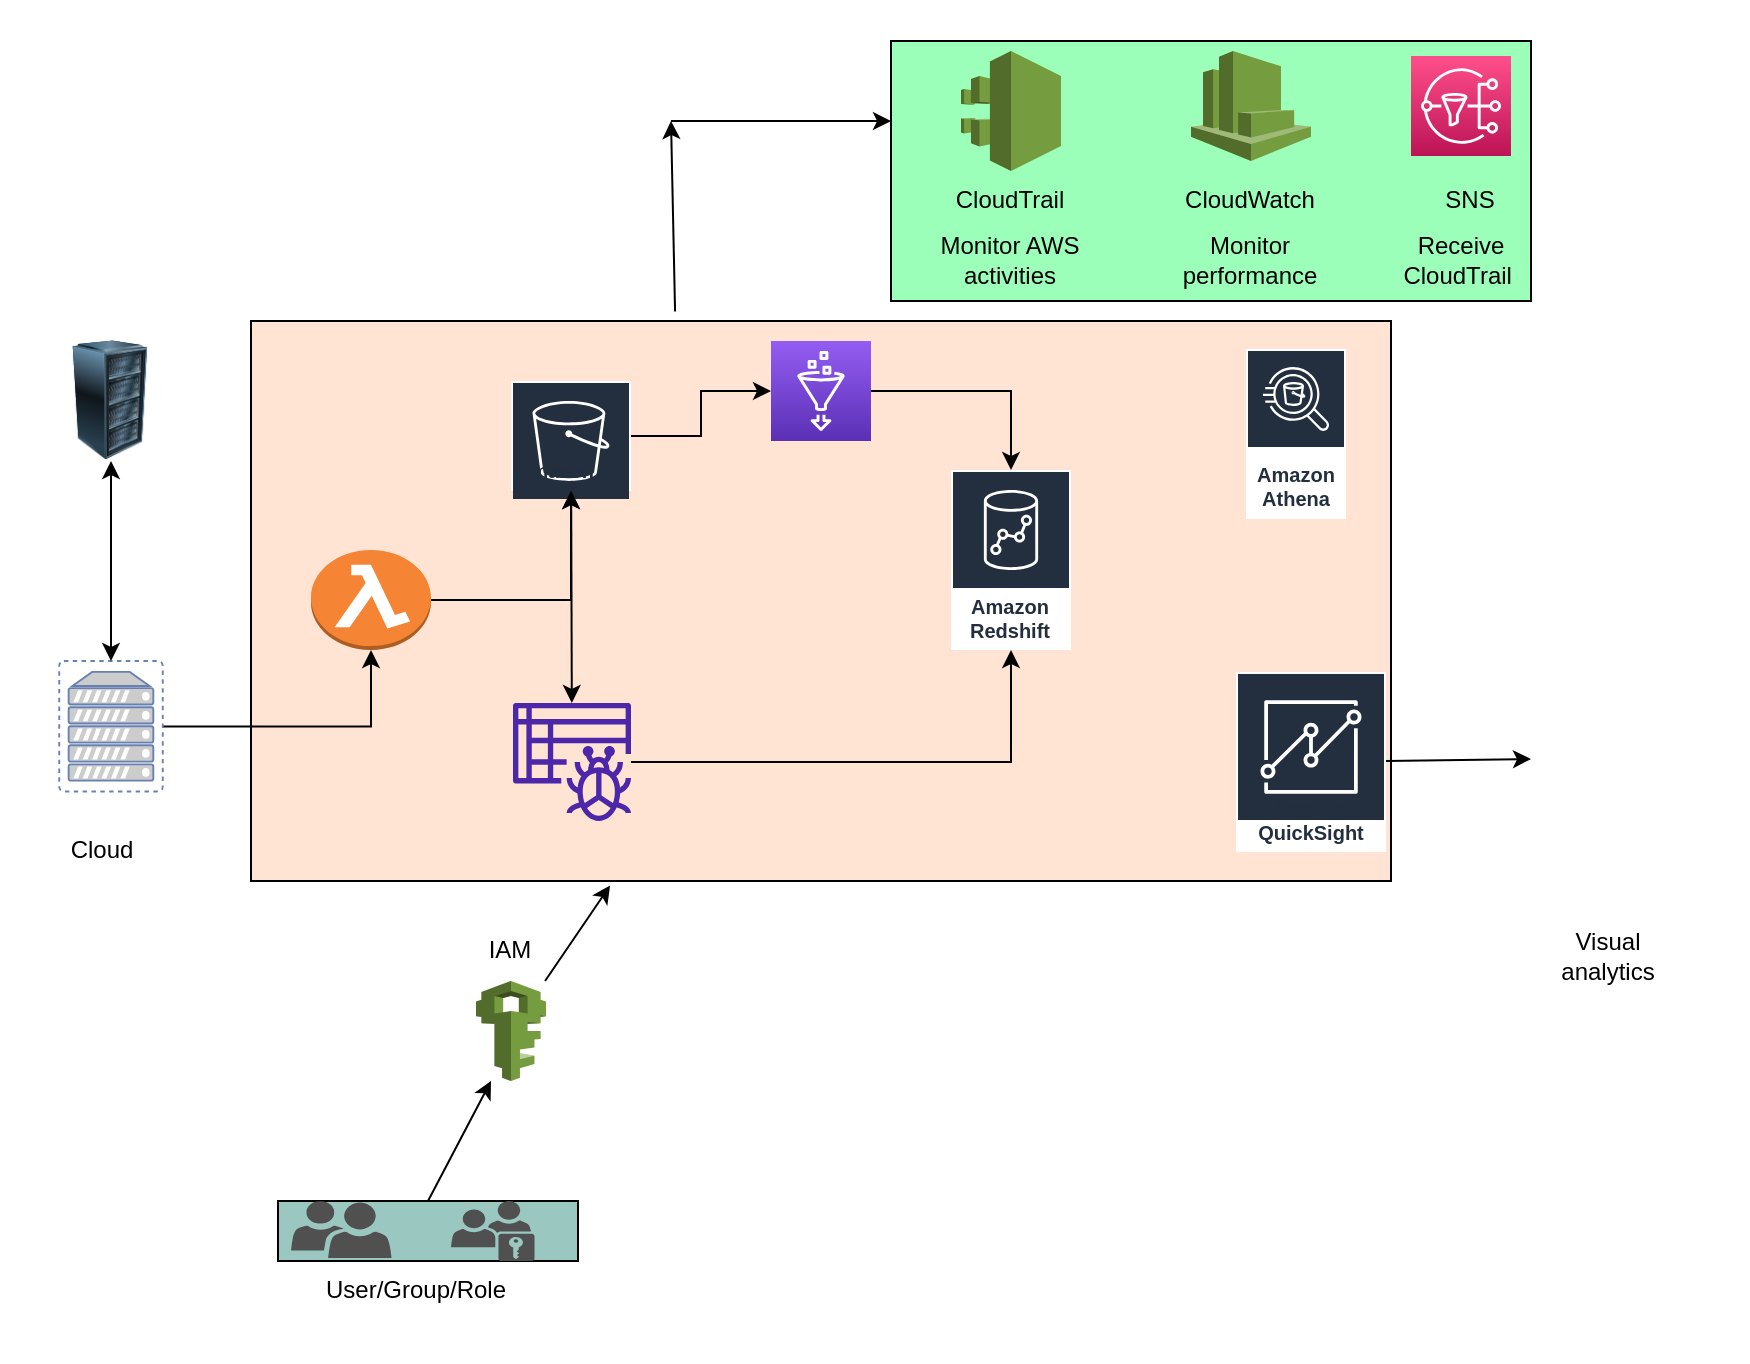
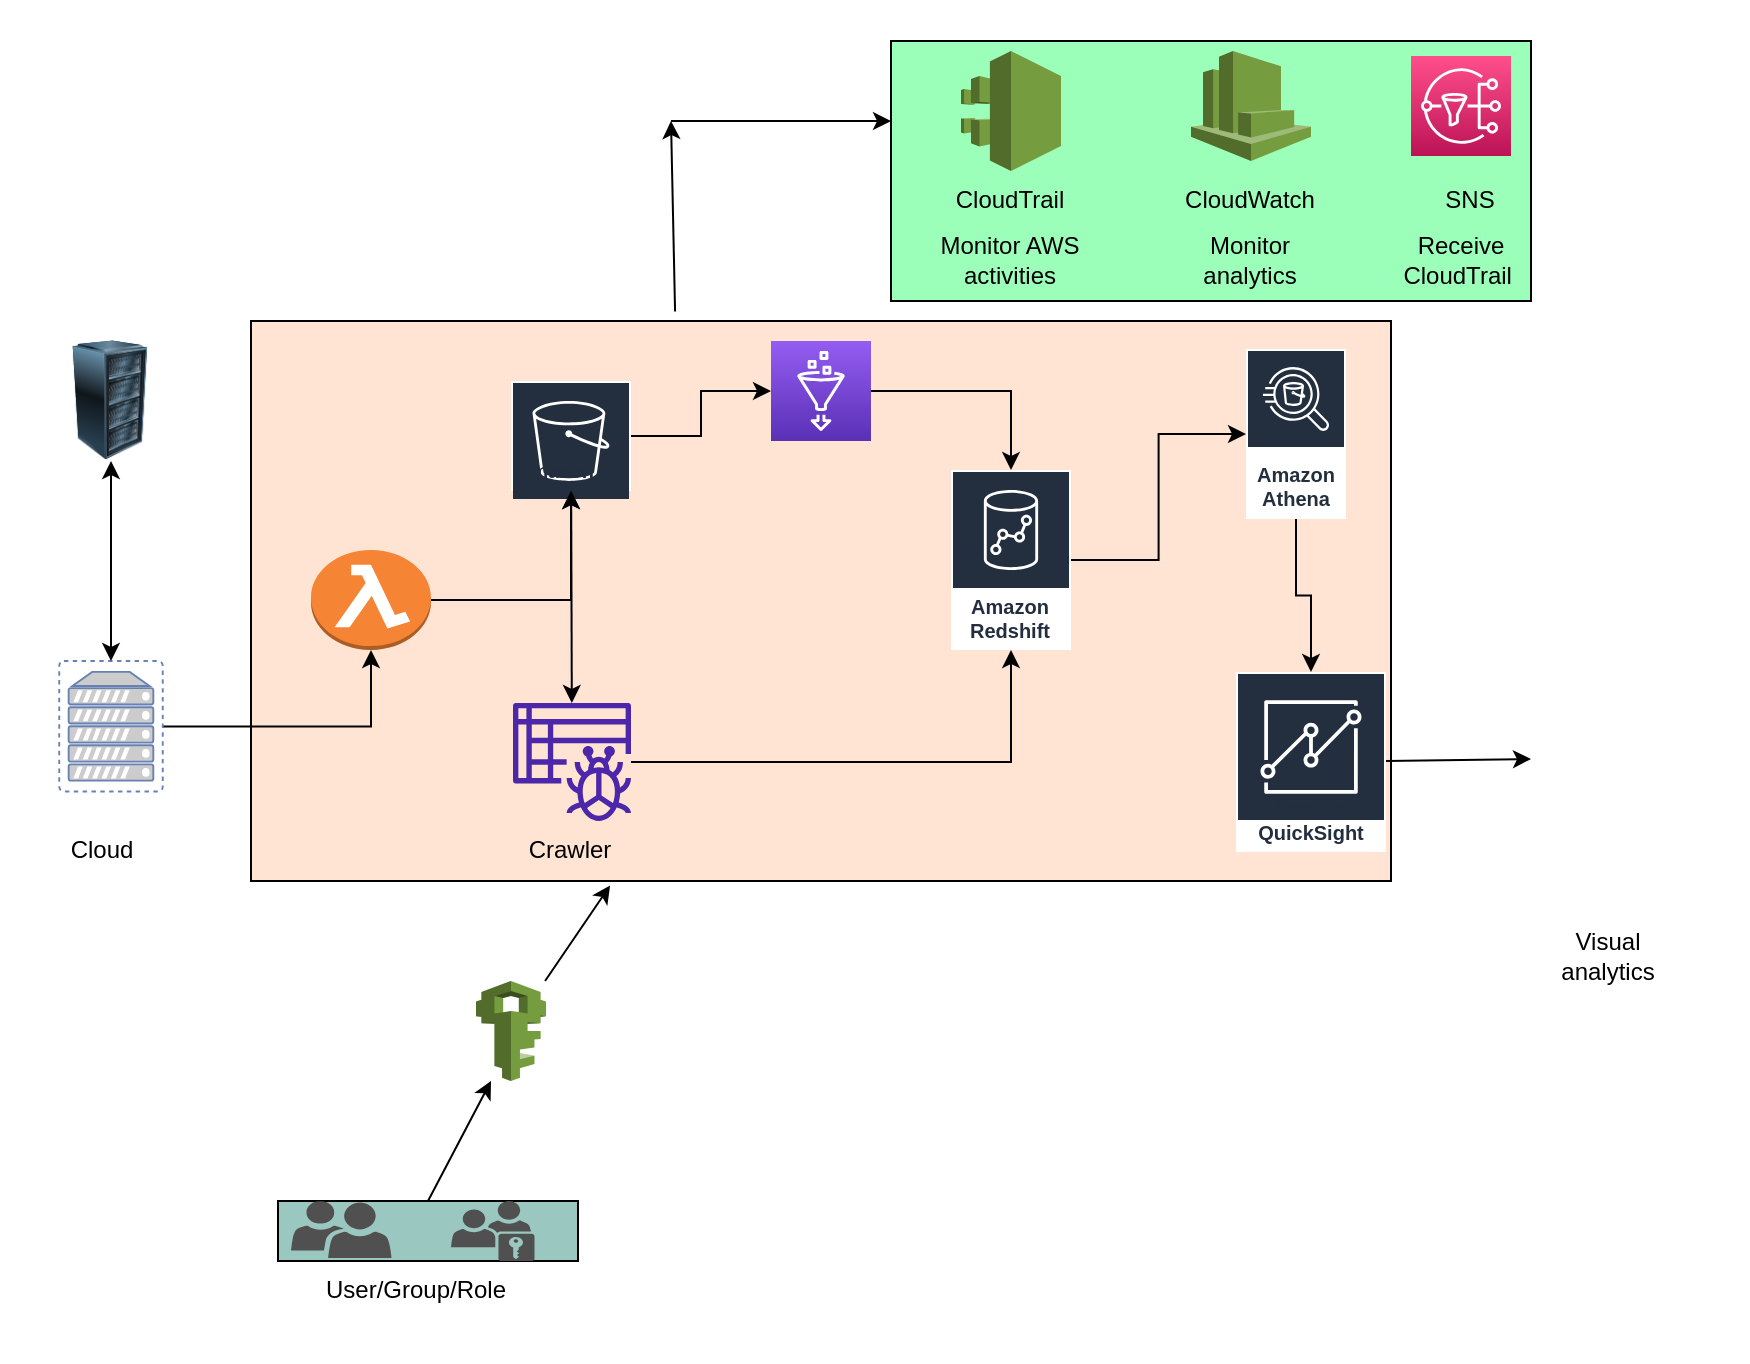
(1251, 261) -> (1251, 261)
none -> (1159, 504)
none -> (1297, 596)
none -> (571, 851)
(511, 951) -> none
